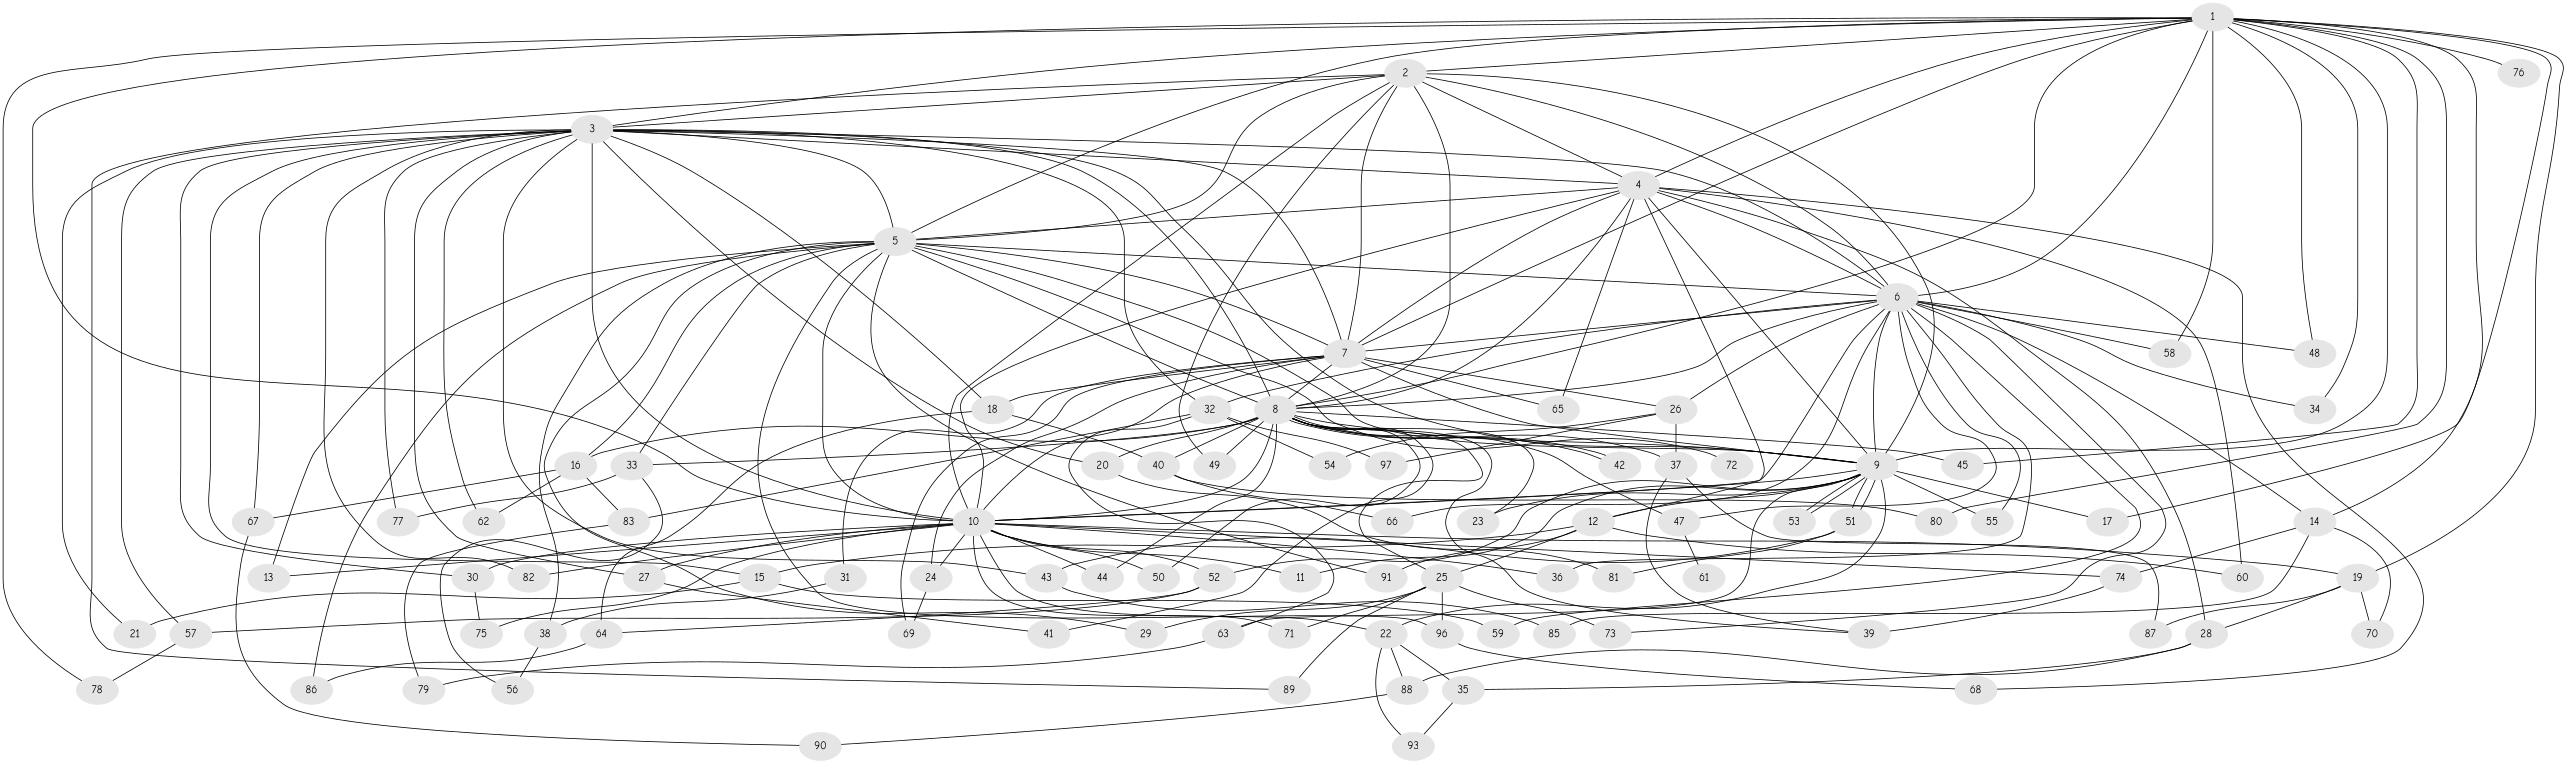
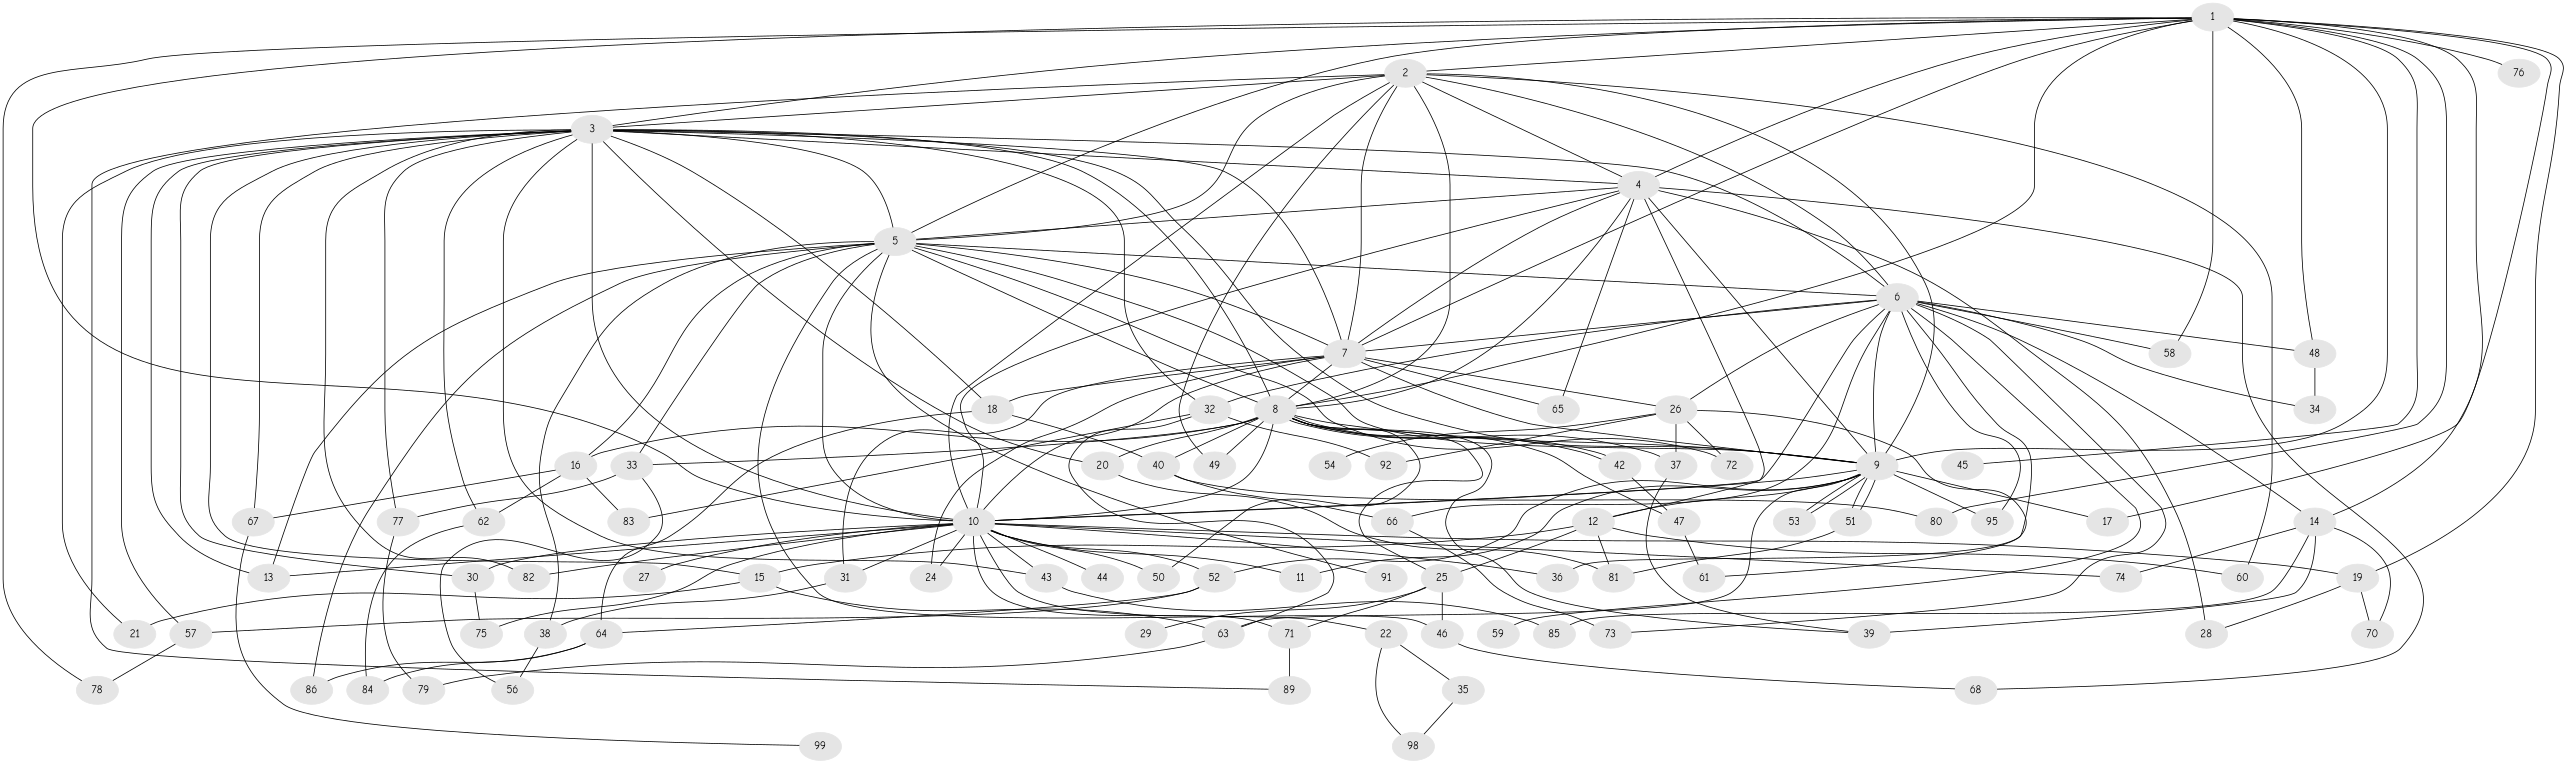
(2358, 179) -> (2315, 382)
(2099, 206) -> none
(1771, 235) -> none
(2050, 262) -> (2011, 143)
(415, 377) -> (157, 196)
(1594, 386) -> none
(1621, 431) -> none
(1264, 435) -> none
none -> (1704, 438)
(1386, 466) -> (1386, 466)
none -> (1922, 468)
(1965, 494) -> (1650, 495)
(1220, 504) -> none
(566, 511) -> none
(1478, 522) -> none
(1992, 522) -> (1992, 522)
none -> (914, 548)
(1489, 549) -> (1603, 548)
(447, 553) -> (383, 611)
(1526, 558) -> (1012, 552)
(1760, 593) -> none
(1503, 600) -> (1497, 587)
(1167, 601) -> (990, 610)
(2025, 608) -> (2101, 616)
(1343, 632) -> (1290, 662)
(909, 634) -> none
(1049, 634) -> none
(1442, 634) -> (1442, 634)
(2150, 634) -> none
(1857, 680) -> none
none -> (368, 690)
(1407, 690) -> none
(820, 746) -> (820, 746)
(1413, 746) -> (1413, 746)
